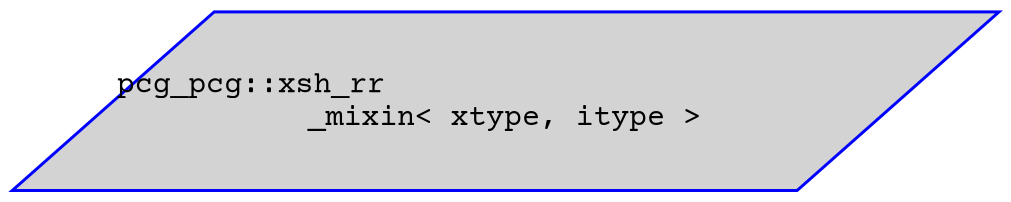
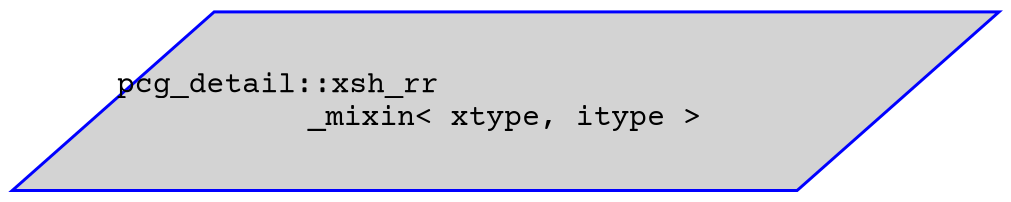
(506, 101) -> (506, 101)
